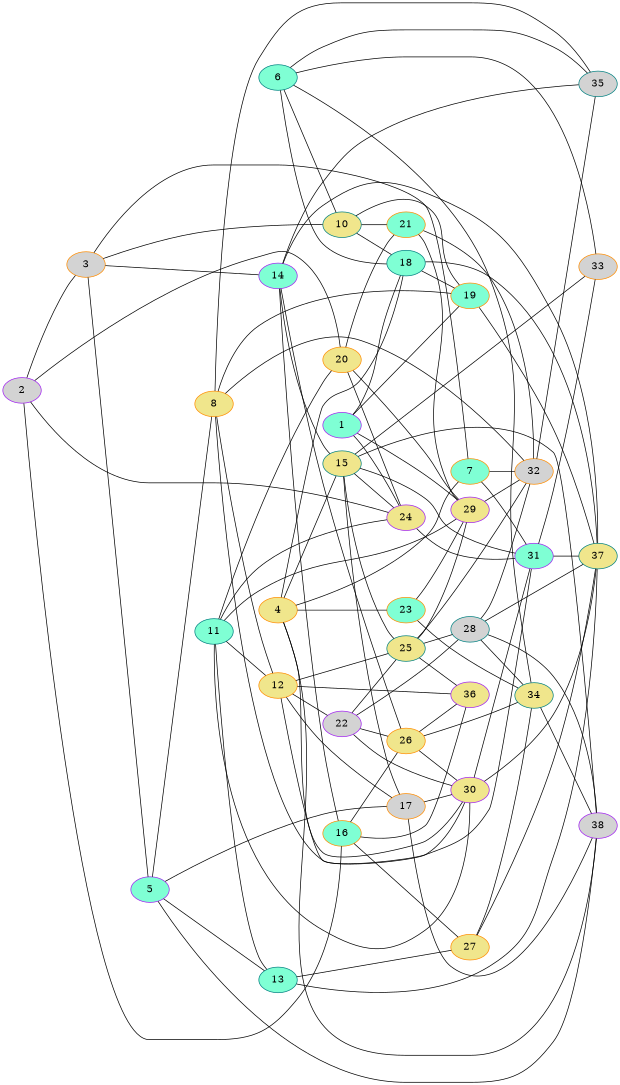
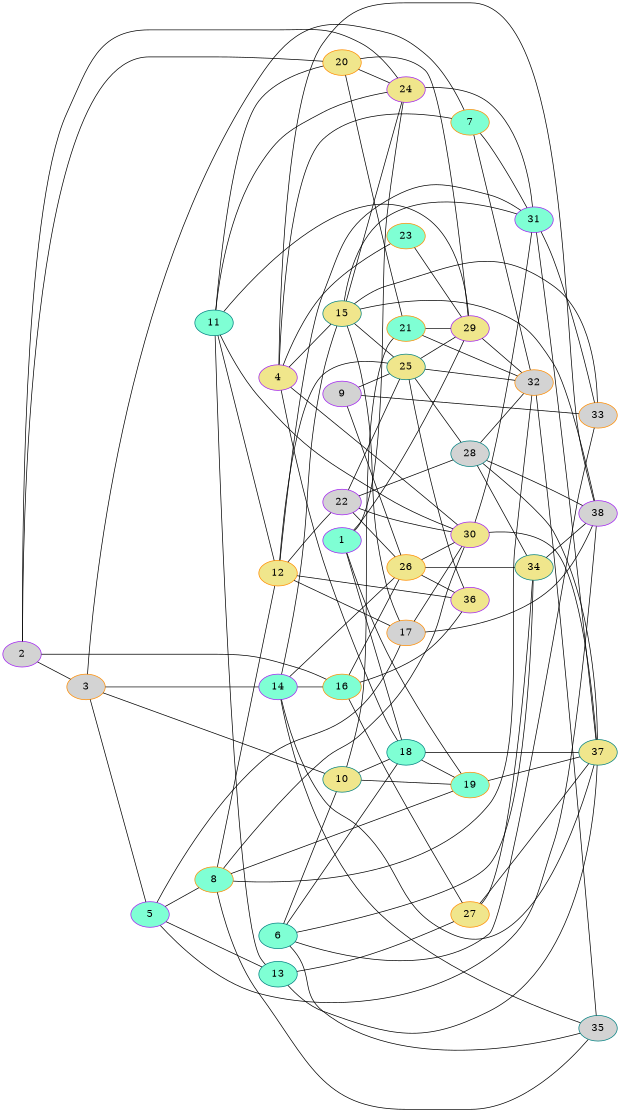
none -> (342, 394)
(214, 404) -> (214, 880)
(278, 610) -> (278, 378)
(465, 658) -> none
